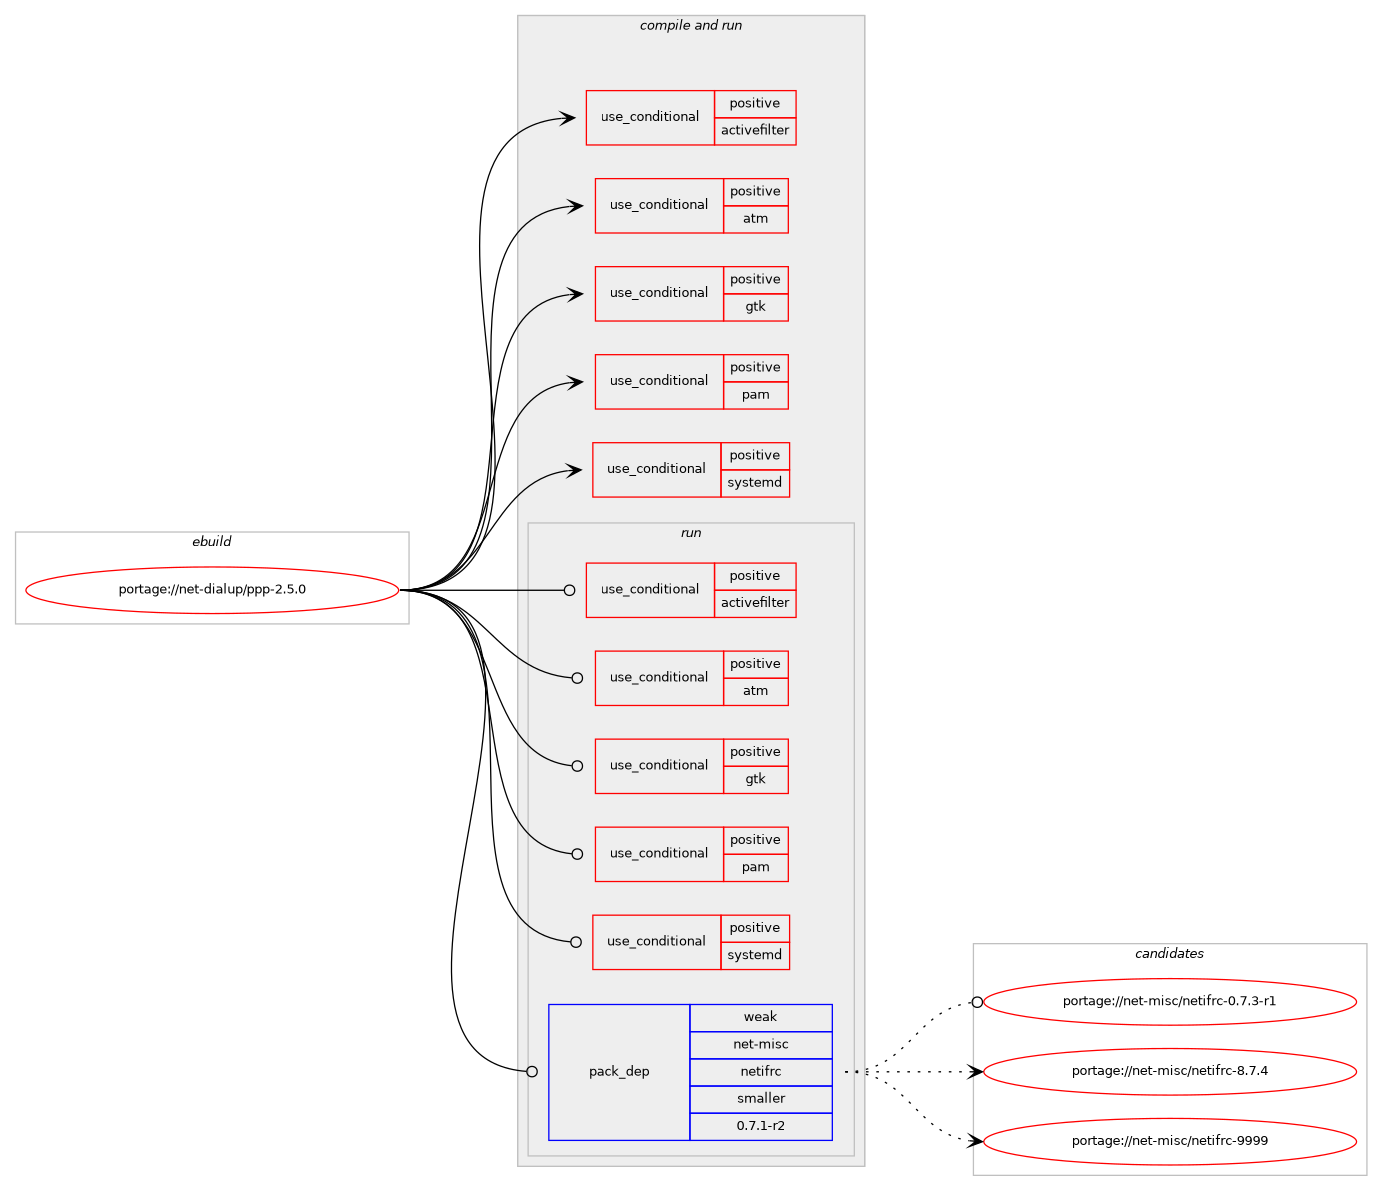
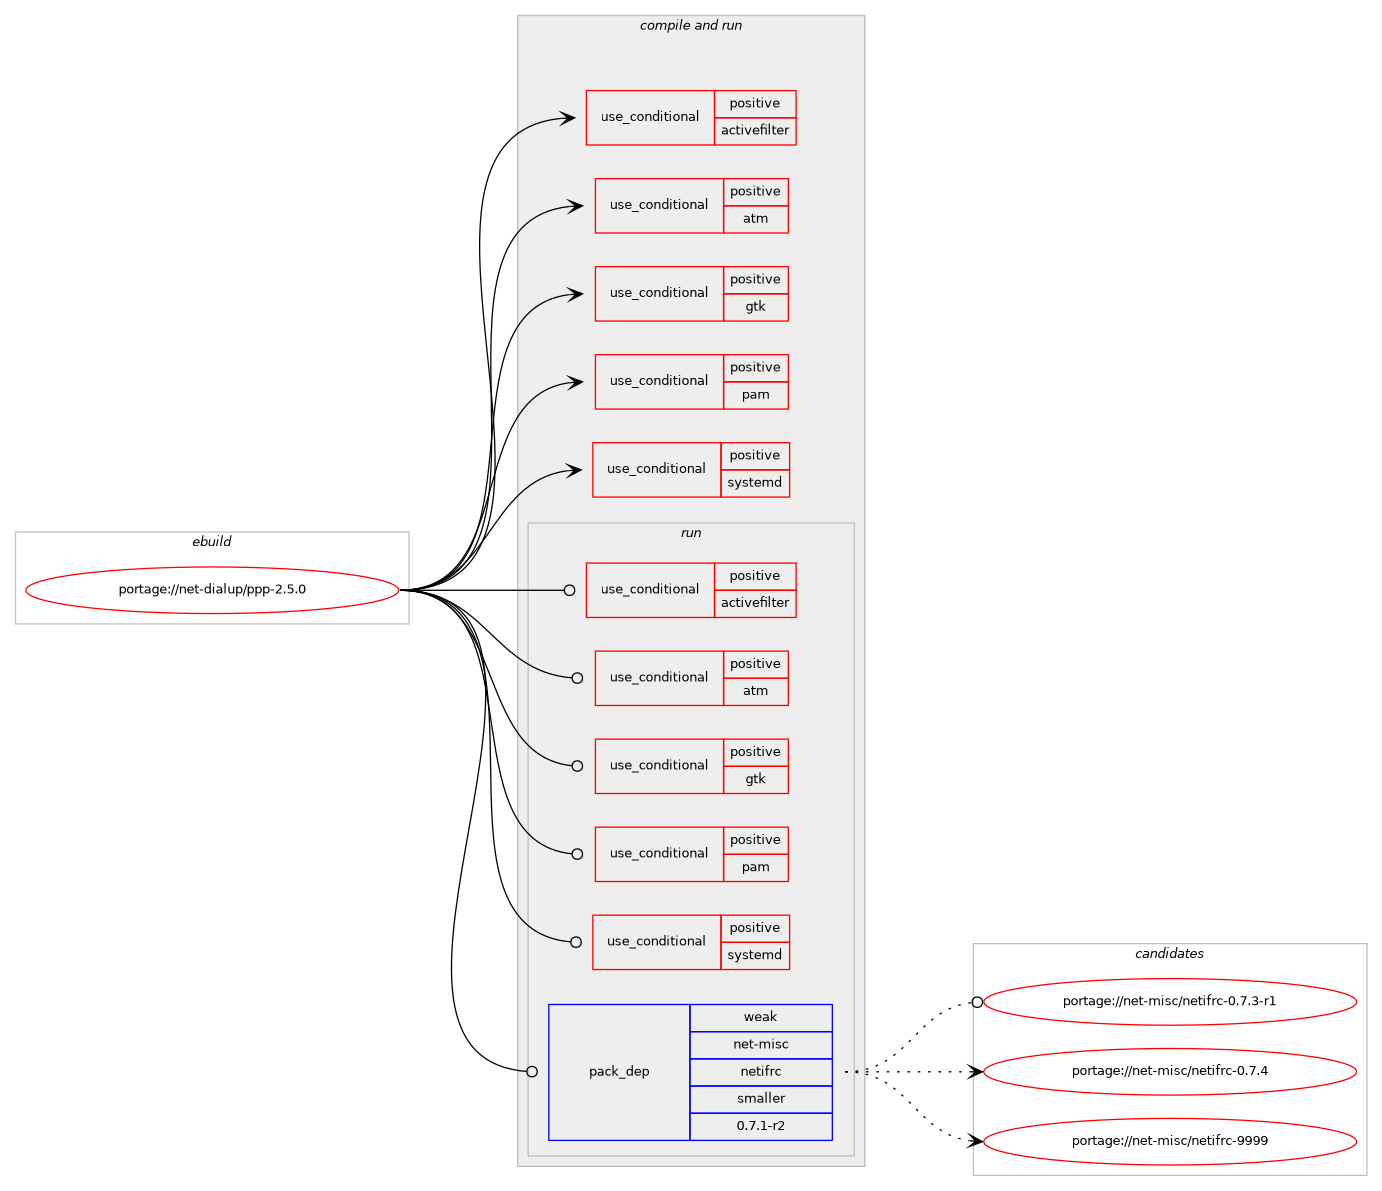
(1170, 1072) -> (1170, 1072)
